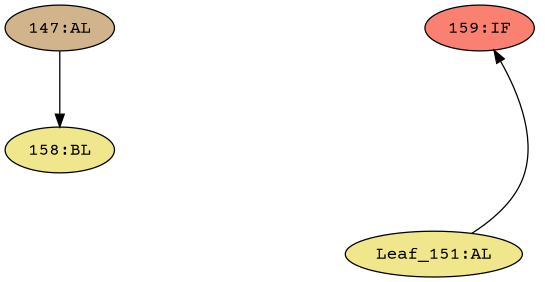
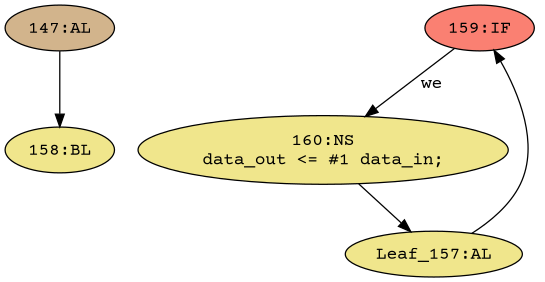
none -> (323, 150)
(434, 254) -> (434, 254)
